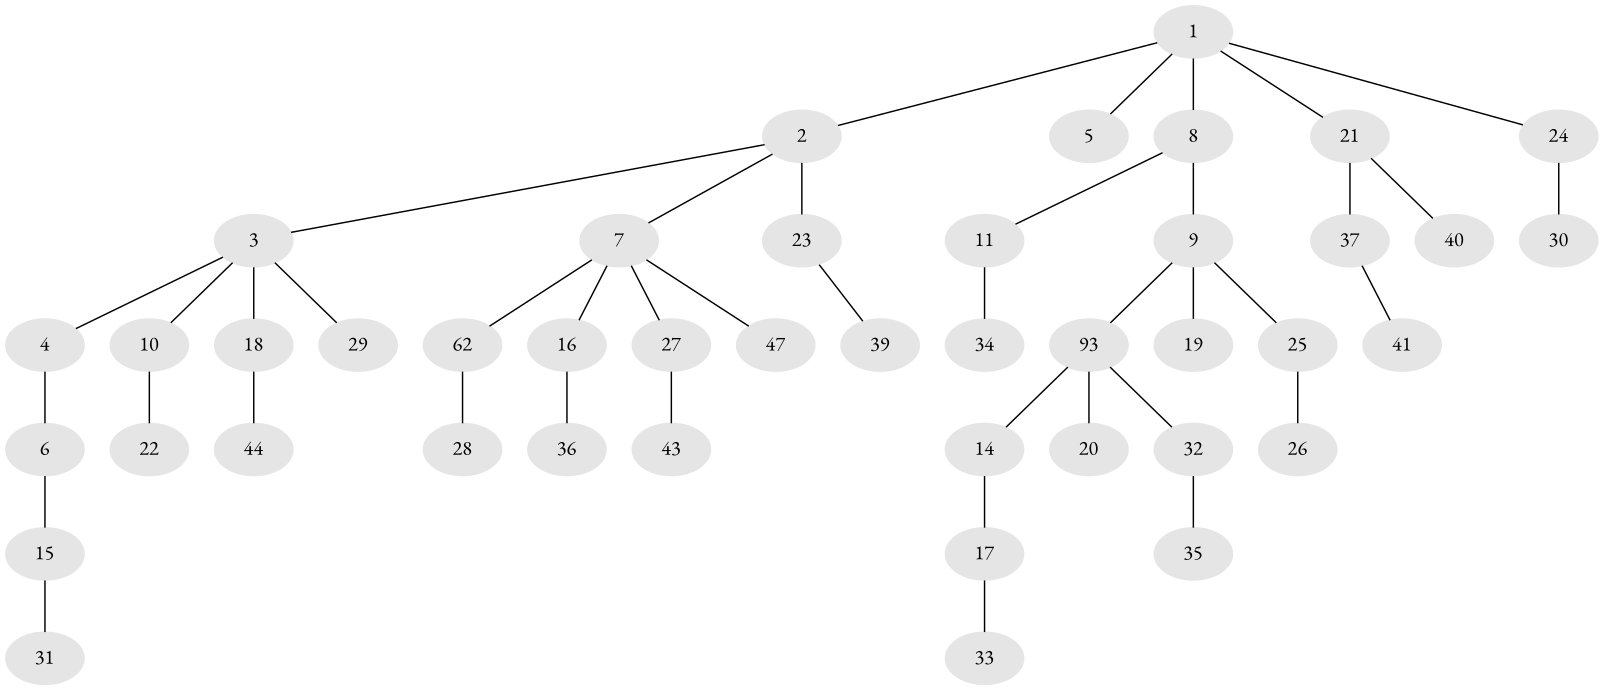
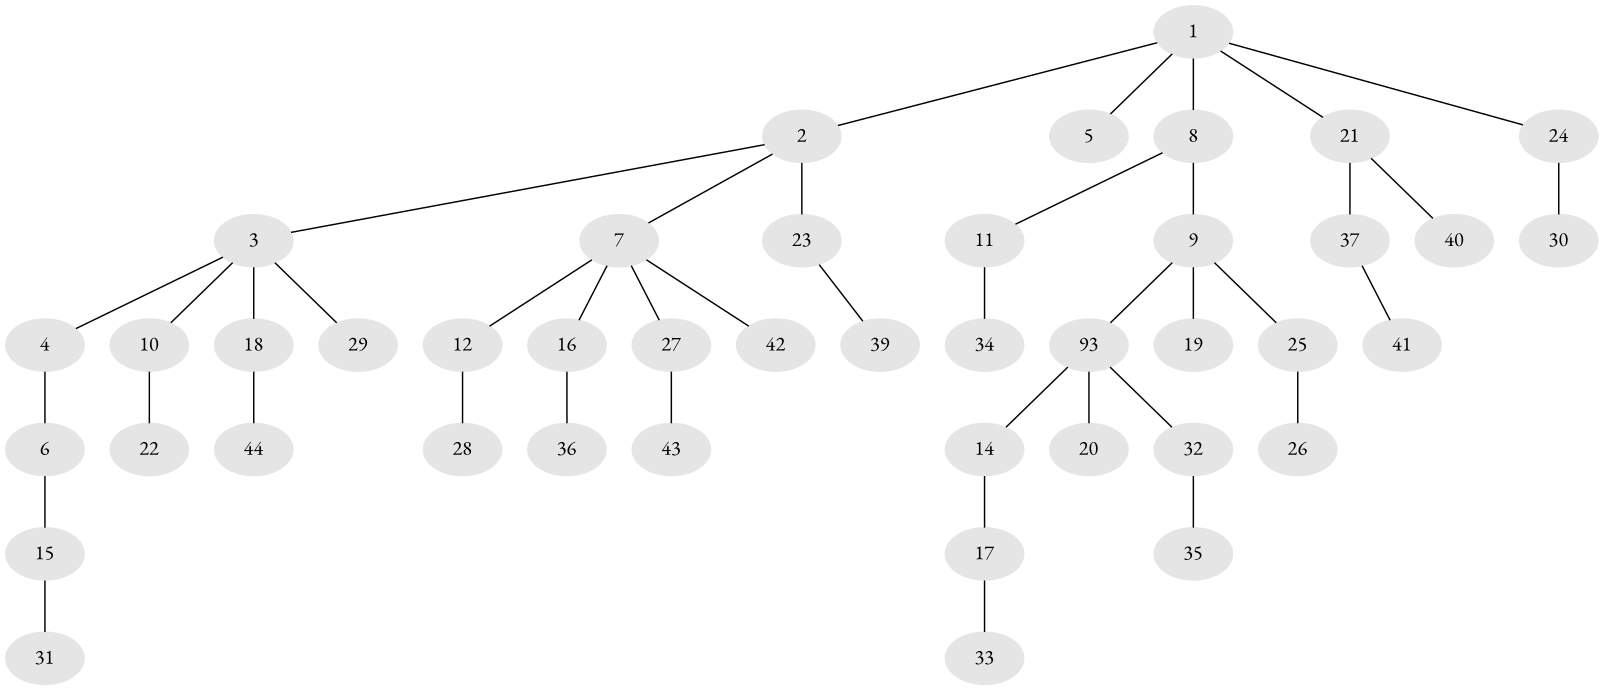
(463, 345) -> (463, 345)
(776, 345) -> (776, 345)
